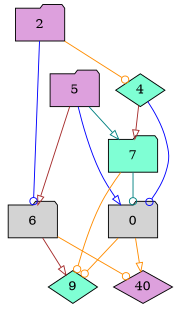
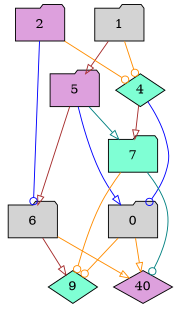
none -> (119, 25)
(133, 185) -> (168, 219)
(90, 256) -> (90, 256)
